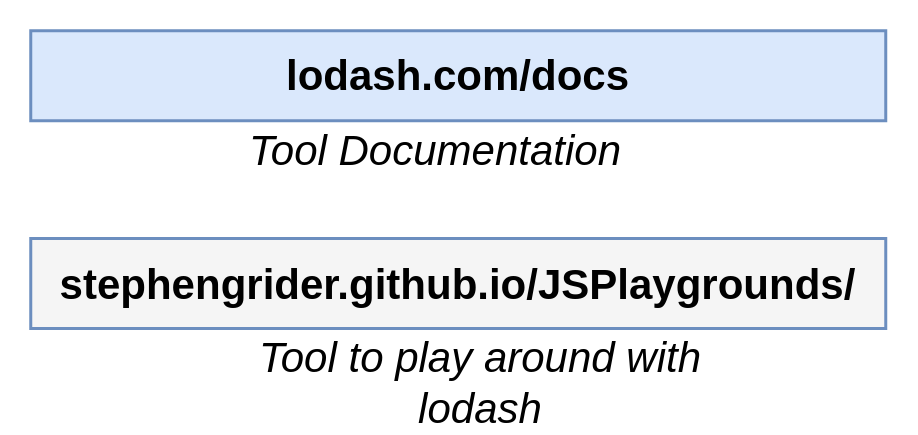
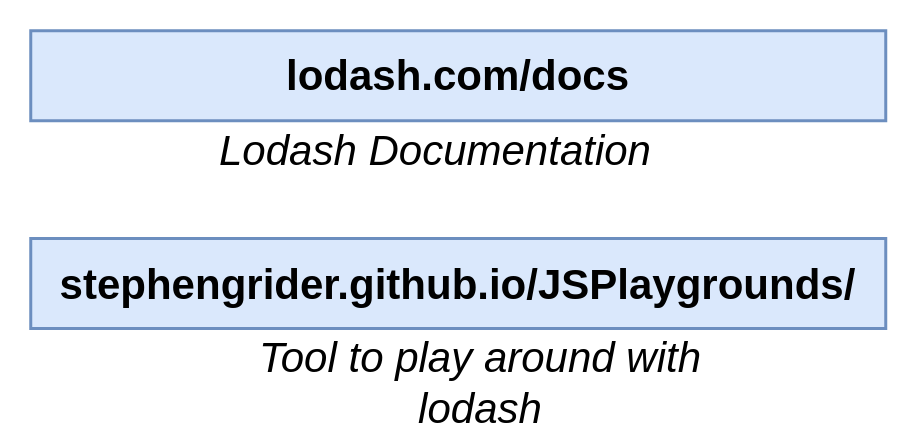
(436, 151) -> (436, 151)
(458, 284) -> (458, 284)
